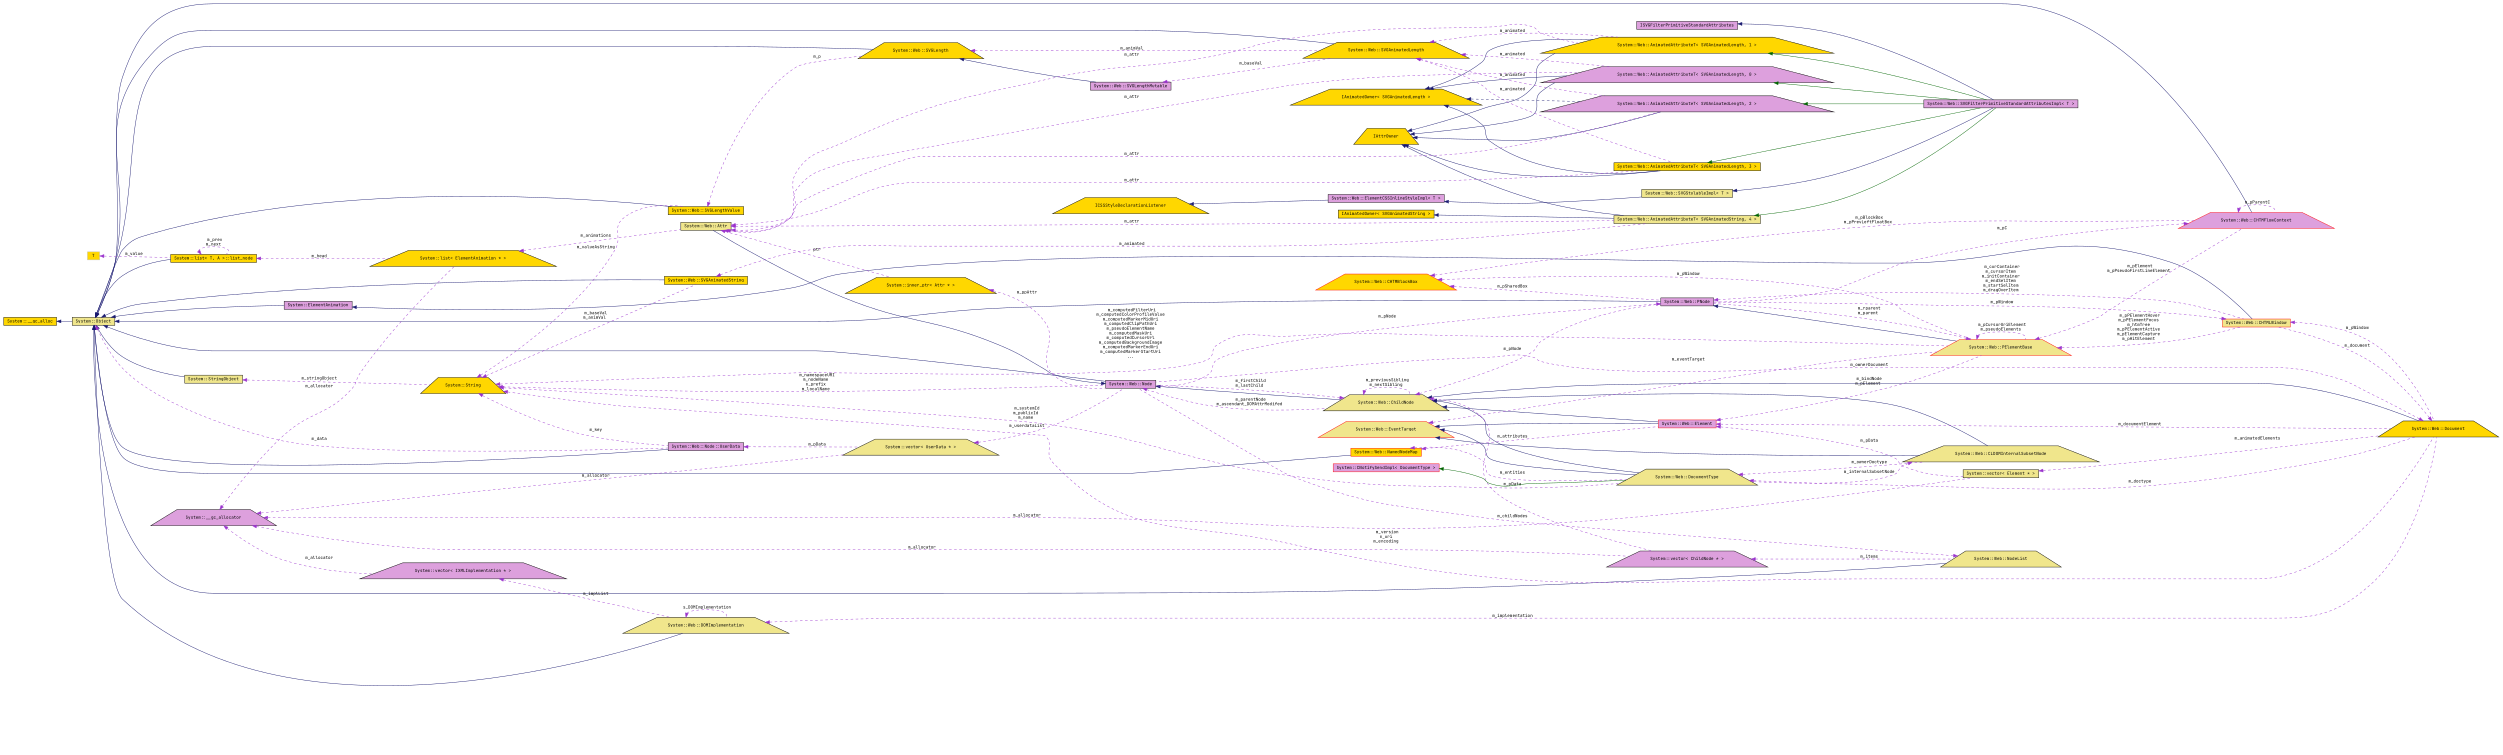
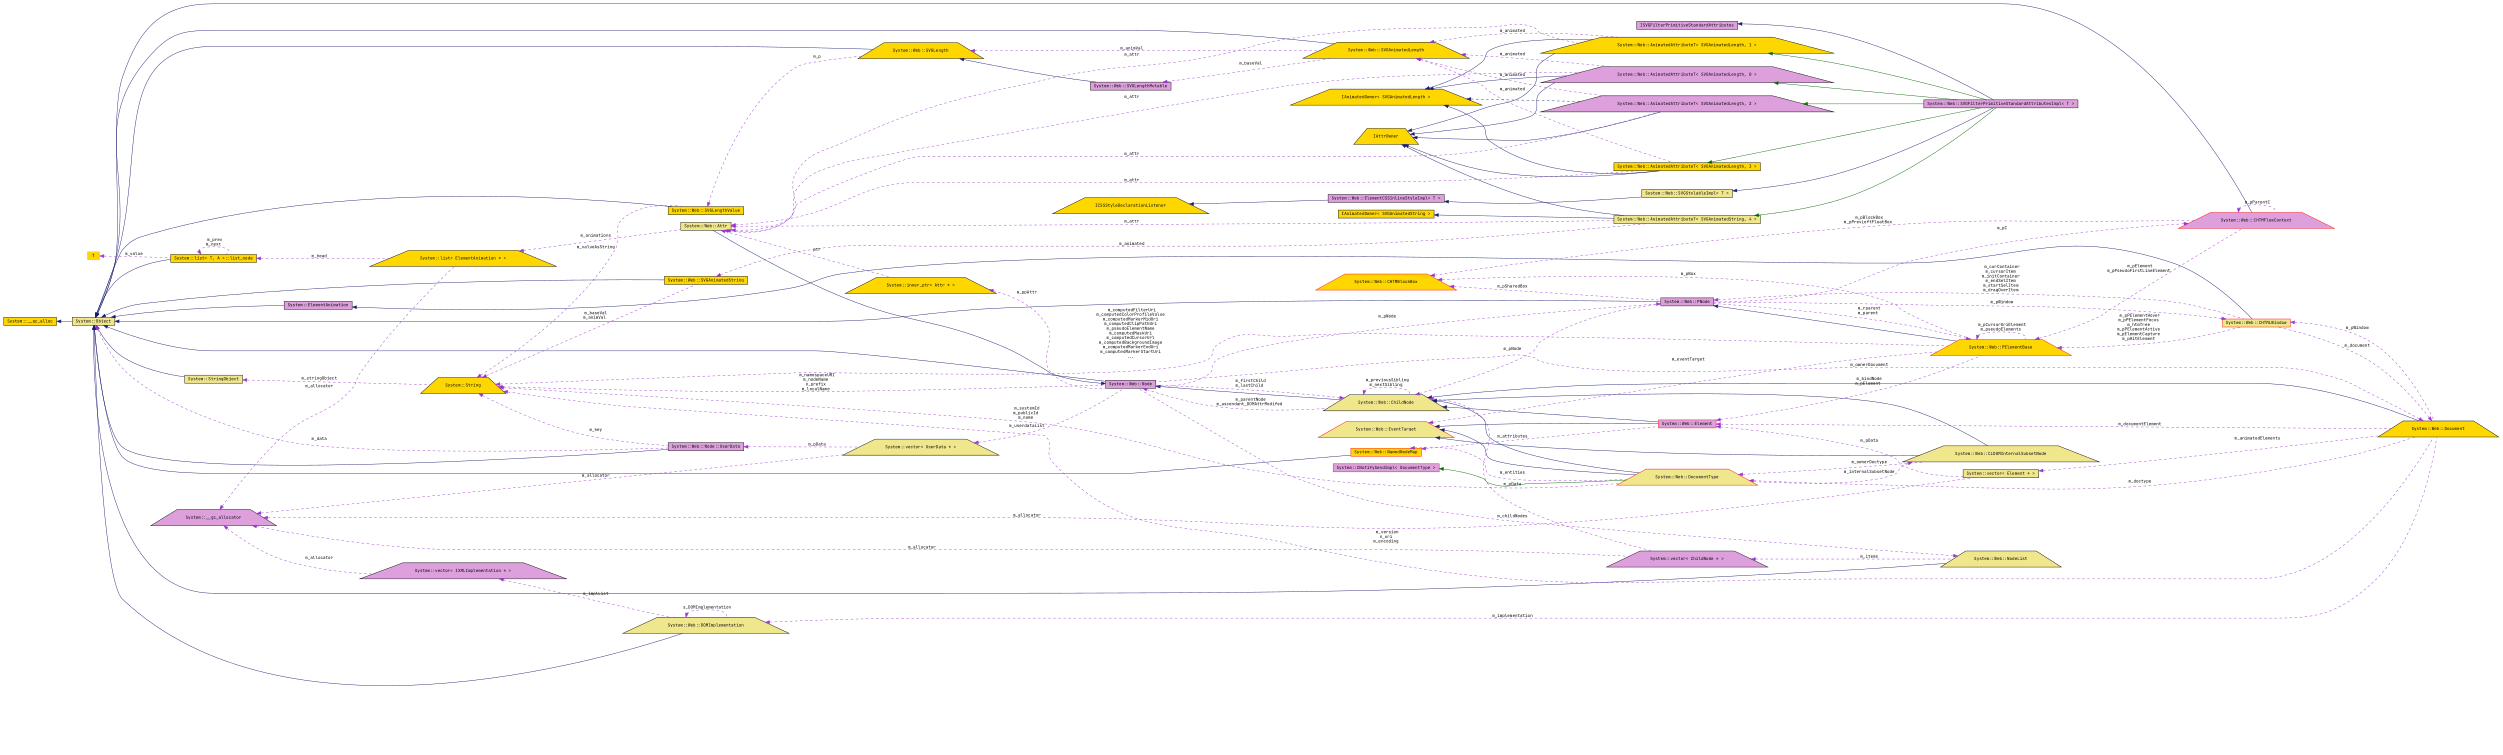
(1687, 274) -> (1687, 274)
(2001, 348) -> (2001, 348)
(1687, 477) -> (1687, 477)
